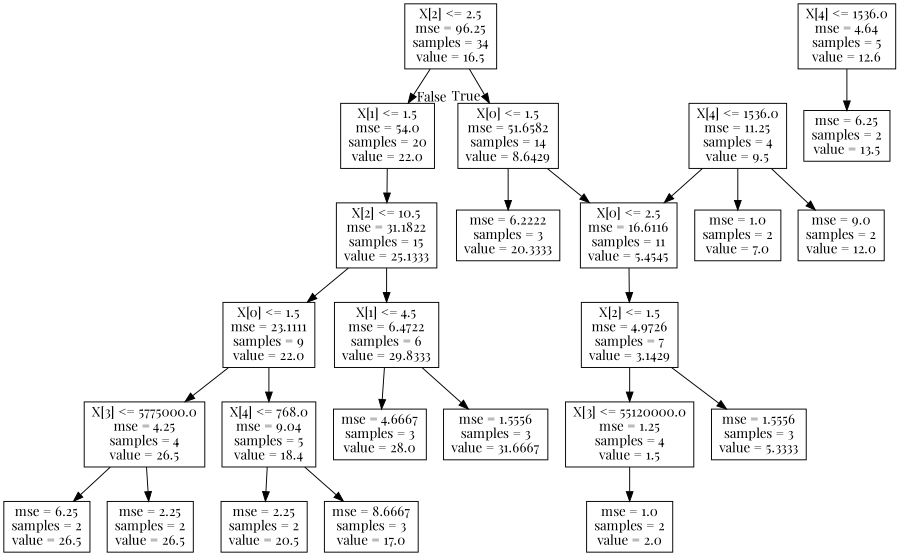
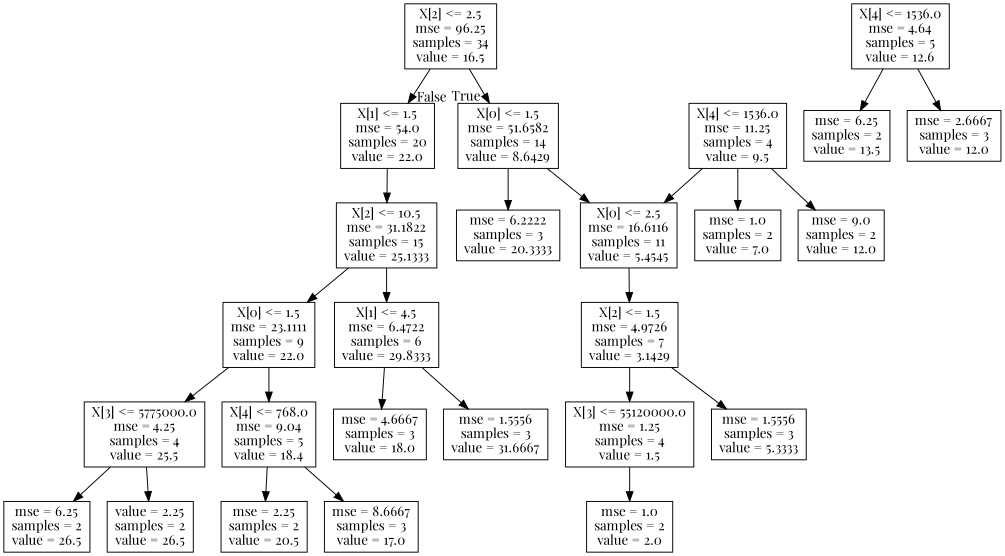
none -> (954, 136)
(144, 434) -> (144, 434)
(380, 434) -> (380, 434)
(150, 527) -> (150, 527)
